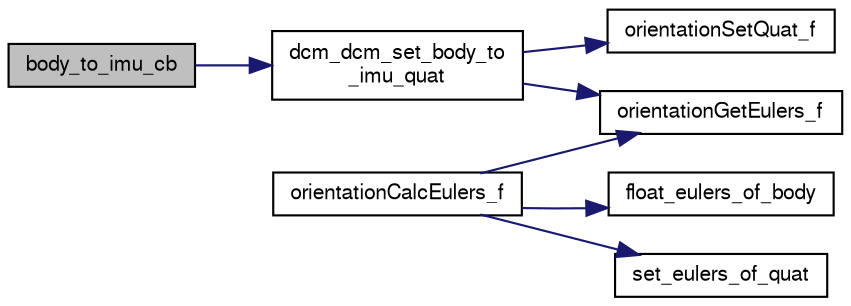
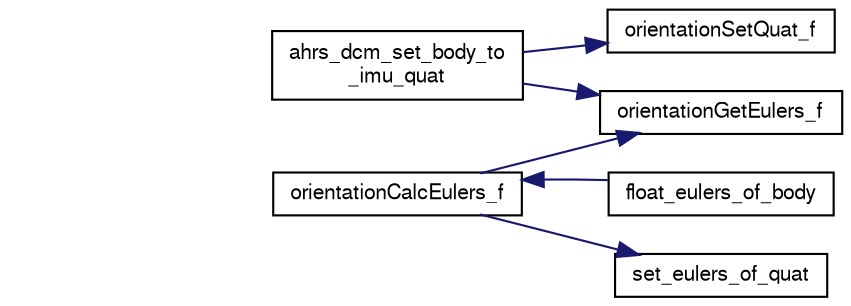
(102, 65) -> none
(398, 65) -> (398, 65)
(554, 208) -> (576, 180)
